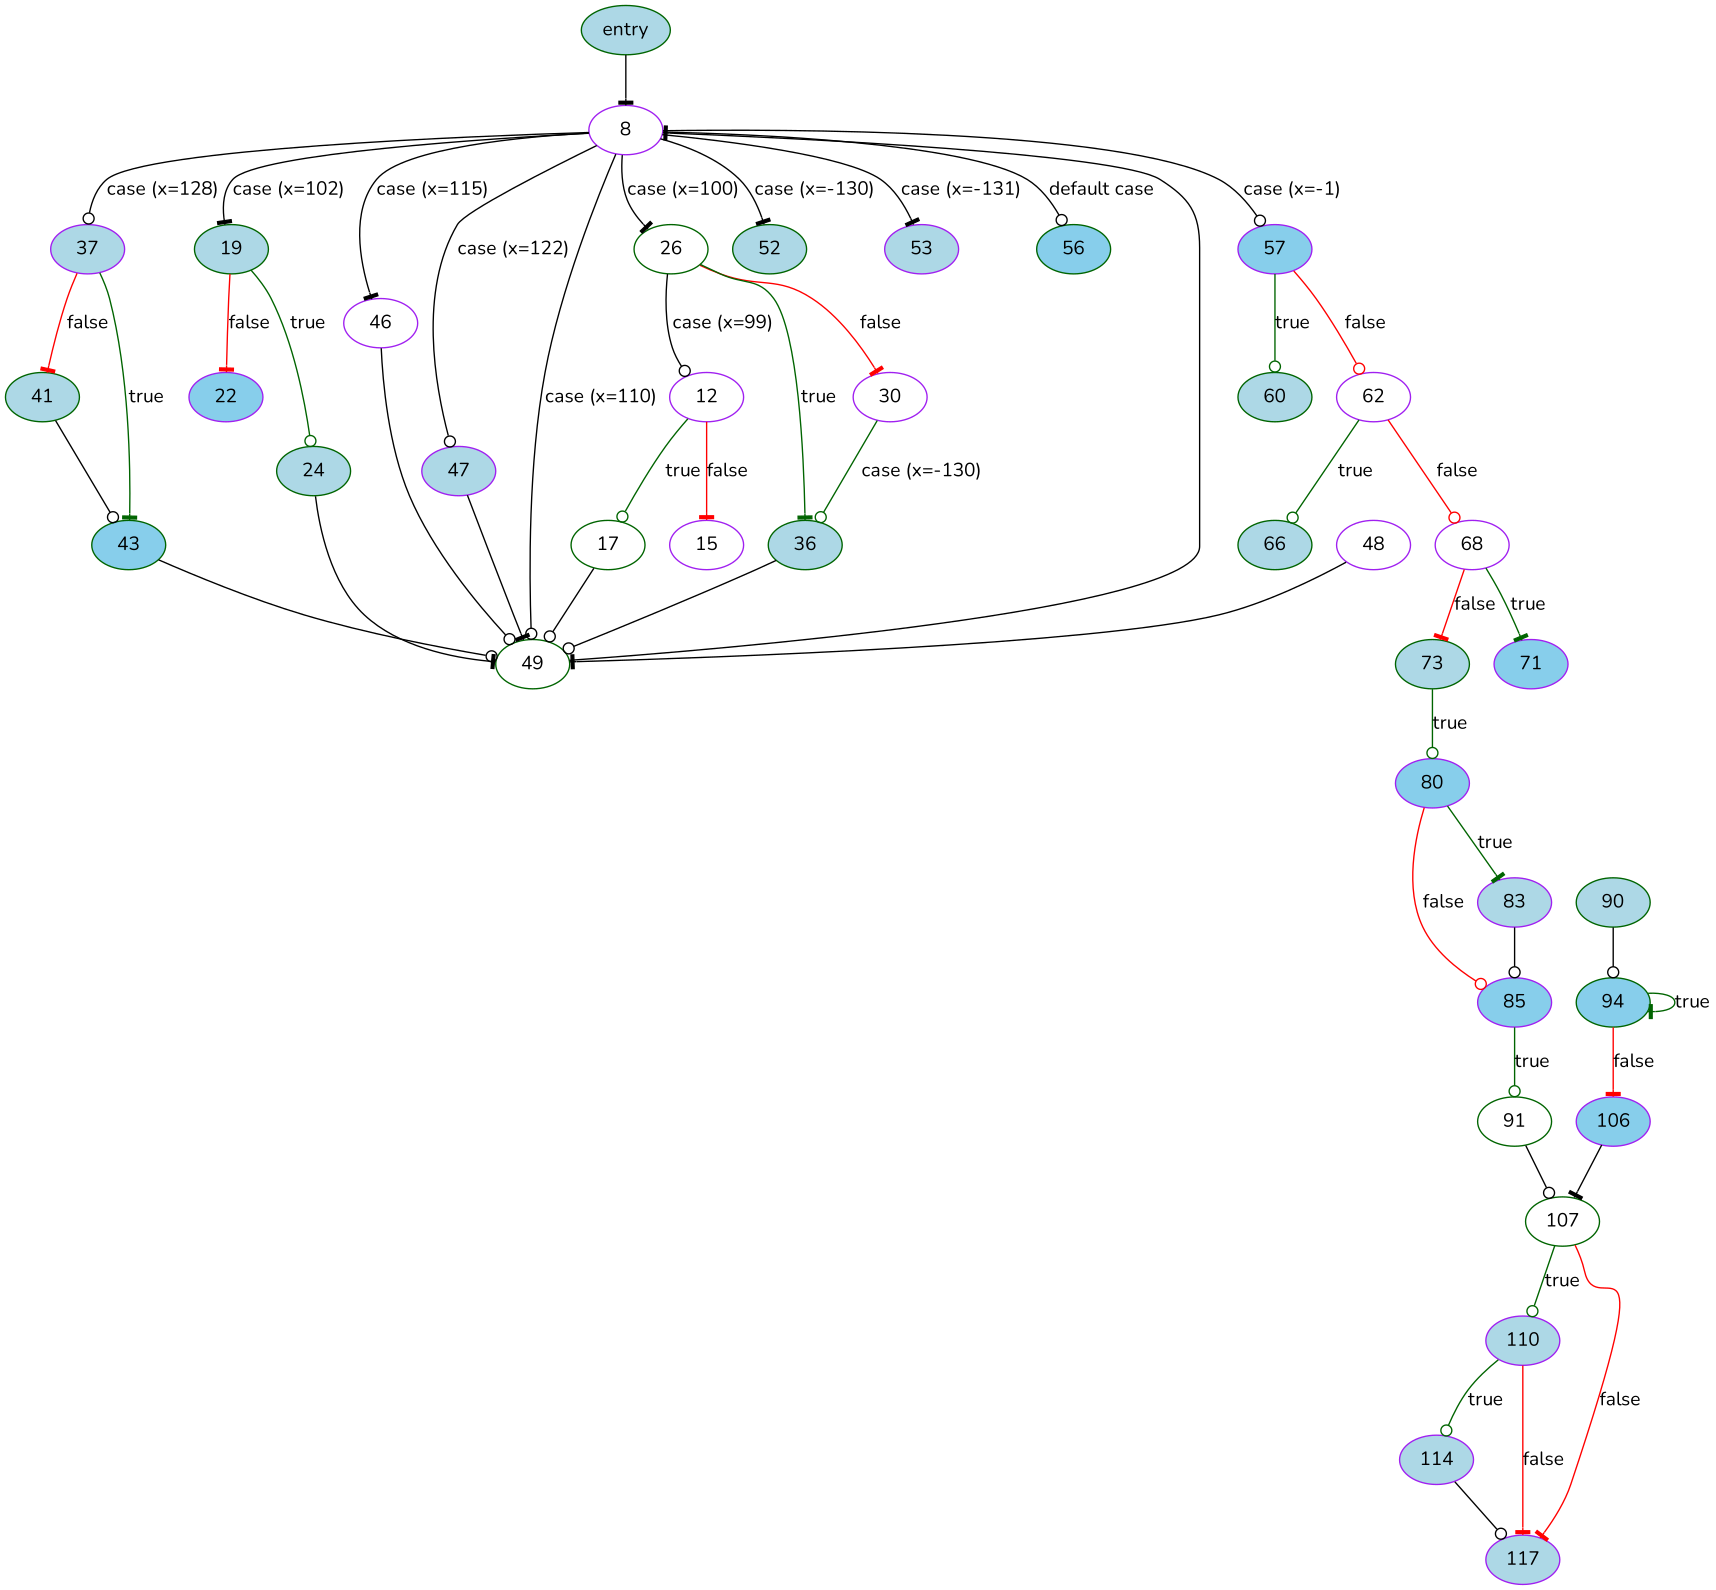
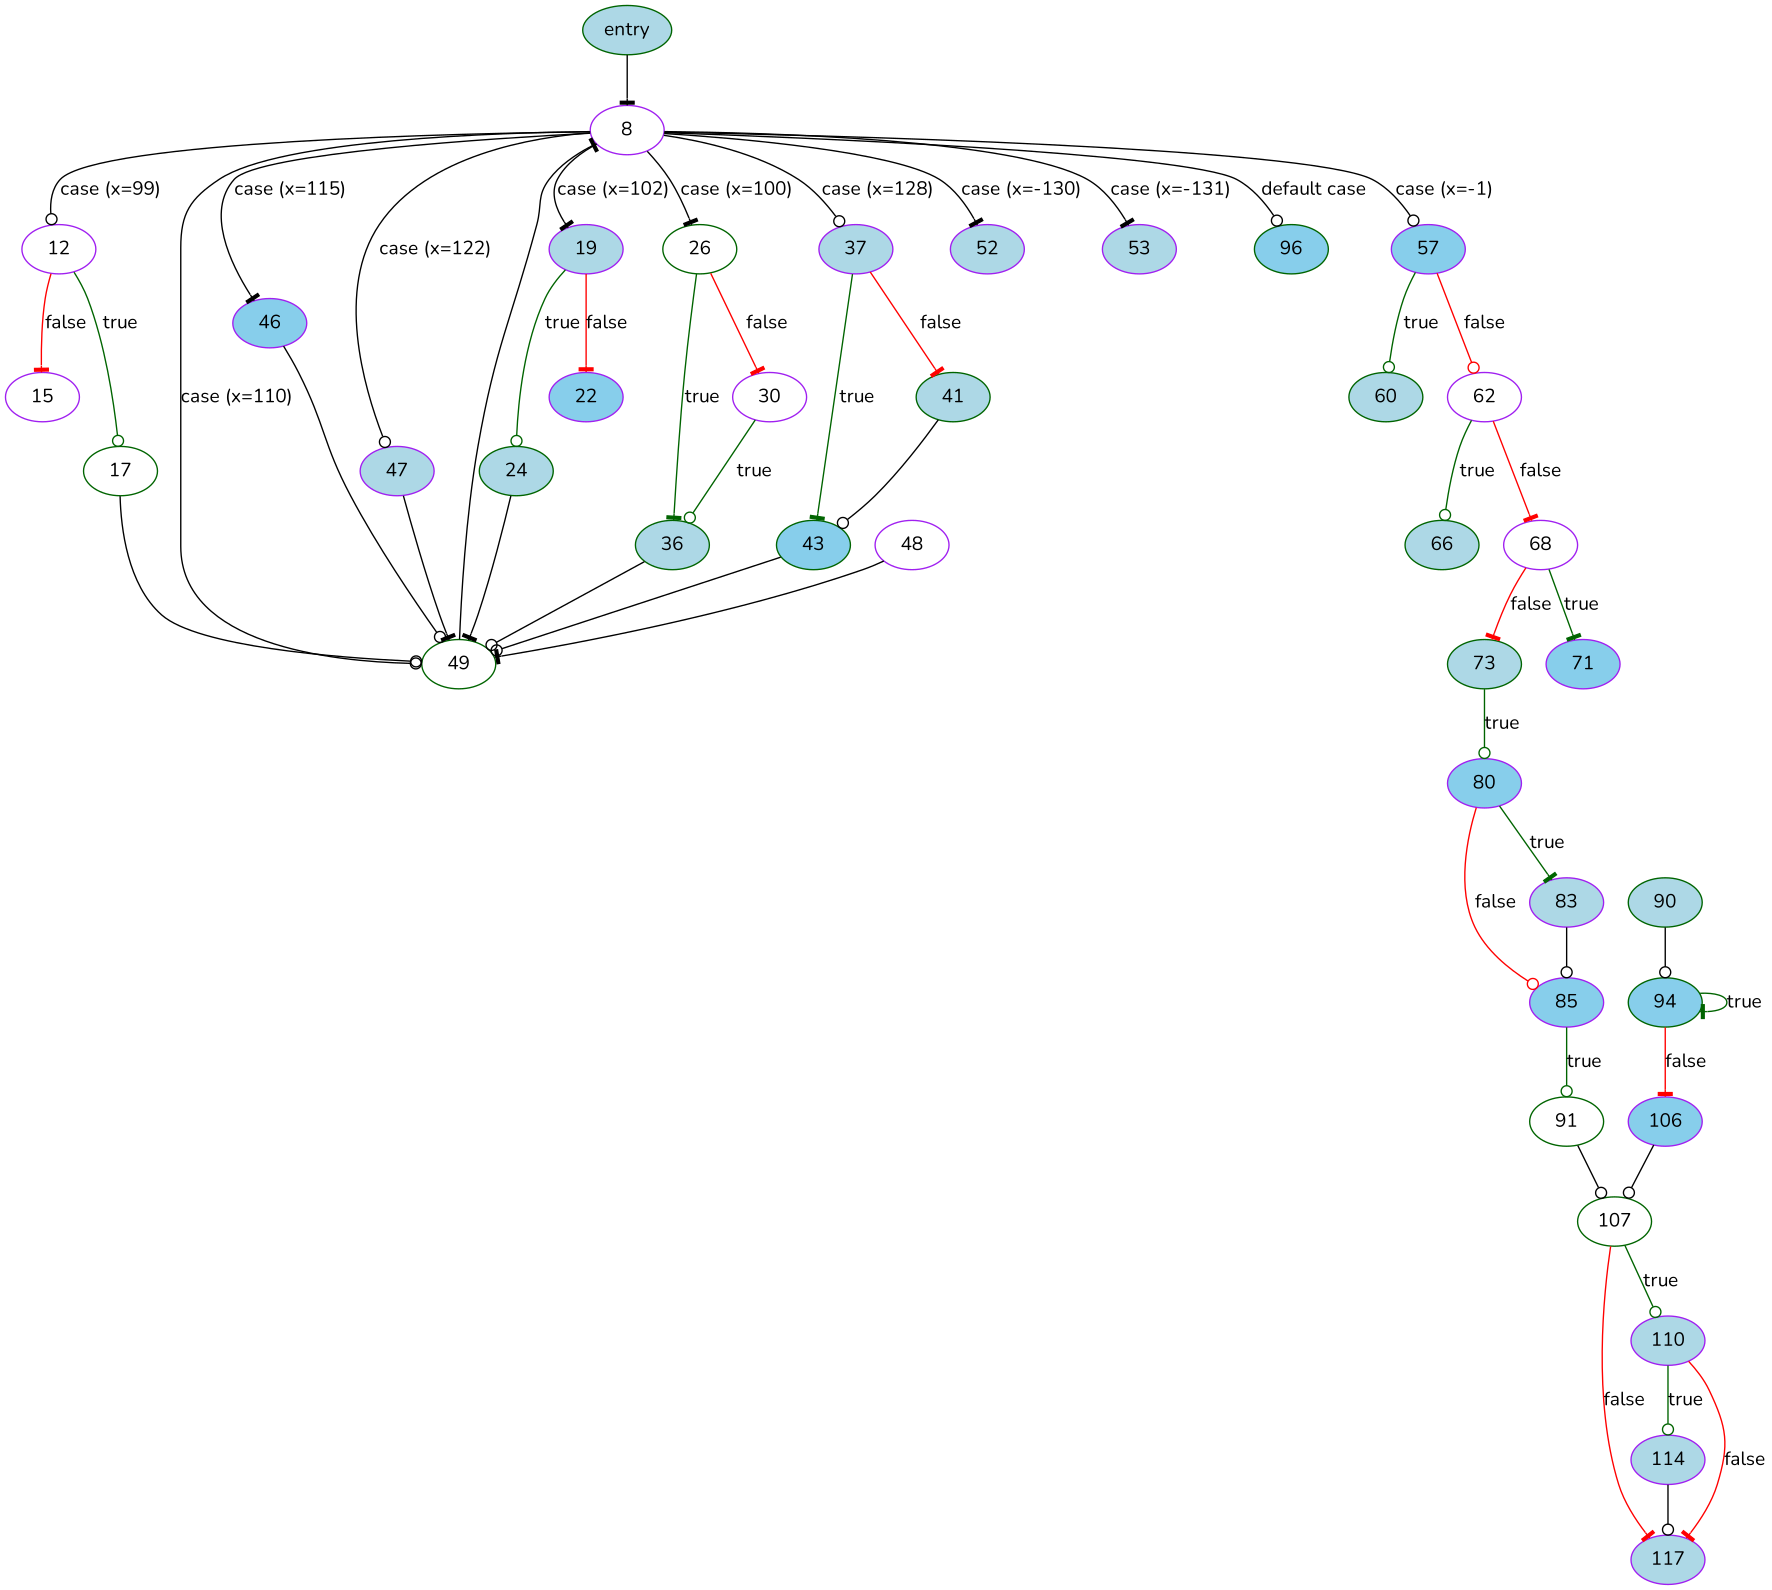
(231, 249) -> (586, 249)
(770, 249) -> (987, 249)
(1074, 249) -> (1291, 249)
(667, 321) -> (305, 141)
(381, 323) -> (270, 323)
(1420, 466) -> (1511, 468)
(922, 471) -> (755, 471)
(1590, 1168) -> (1643, 1166)
